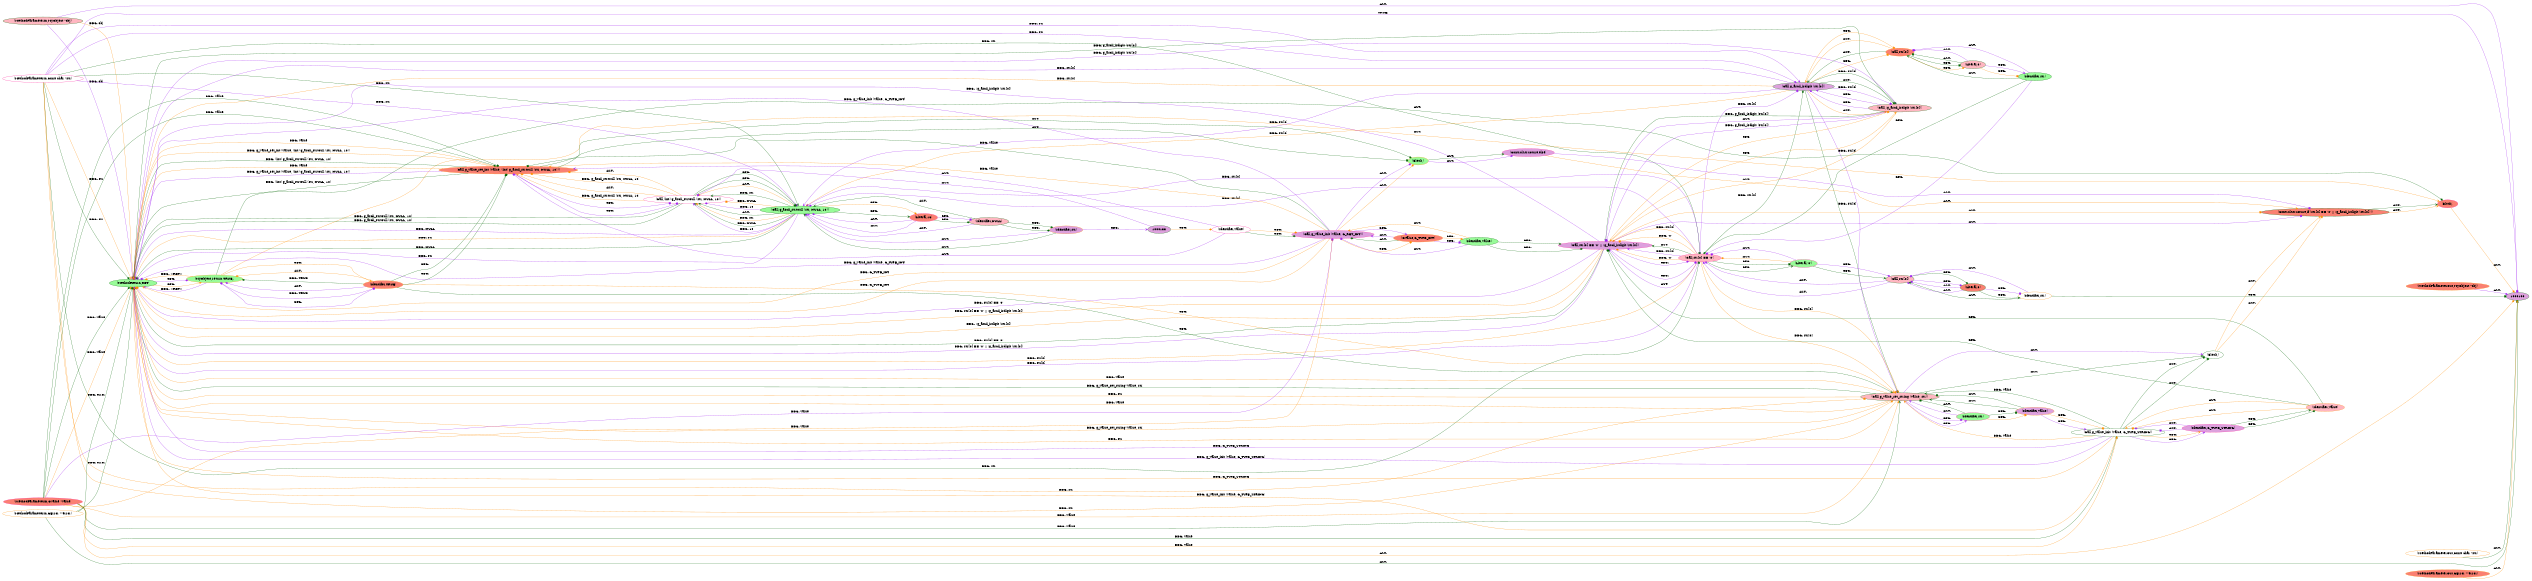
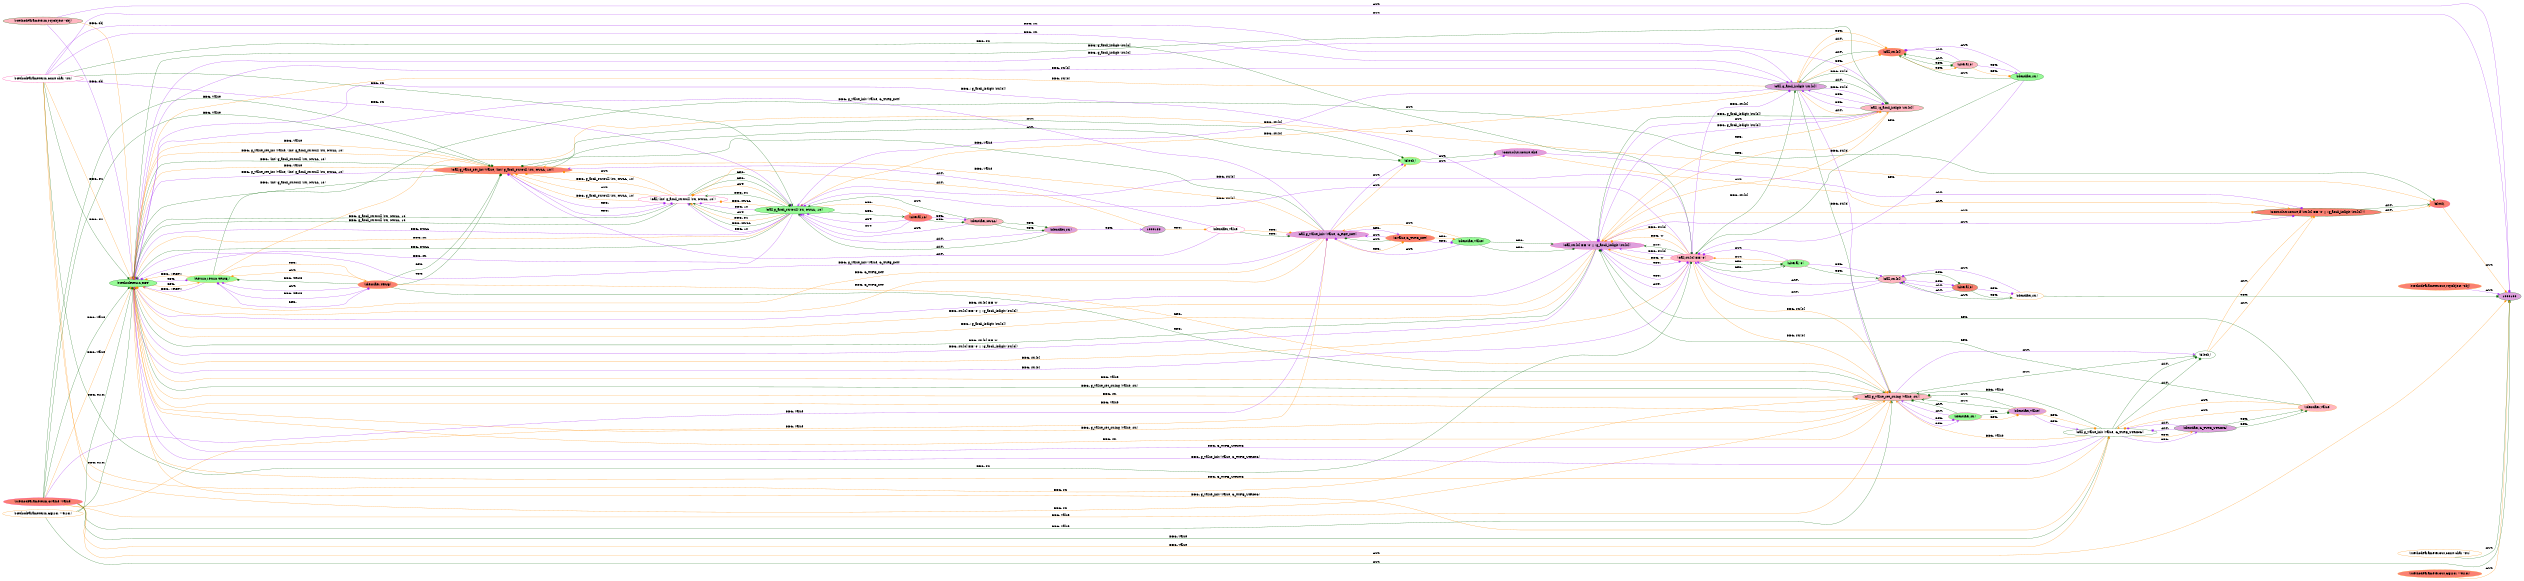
(1384, 13) -> (1377, 13)
(924, 183) -> (918, 183)
(215, 279) -> (212, 279)
(2213, 428) -> (2205, 428)
